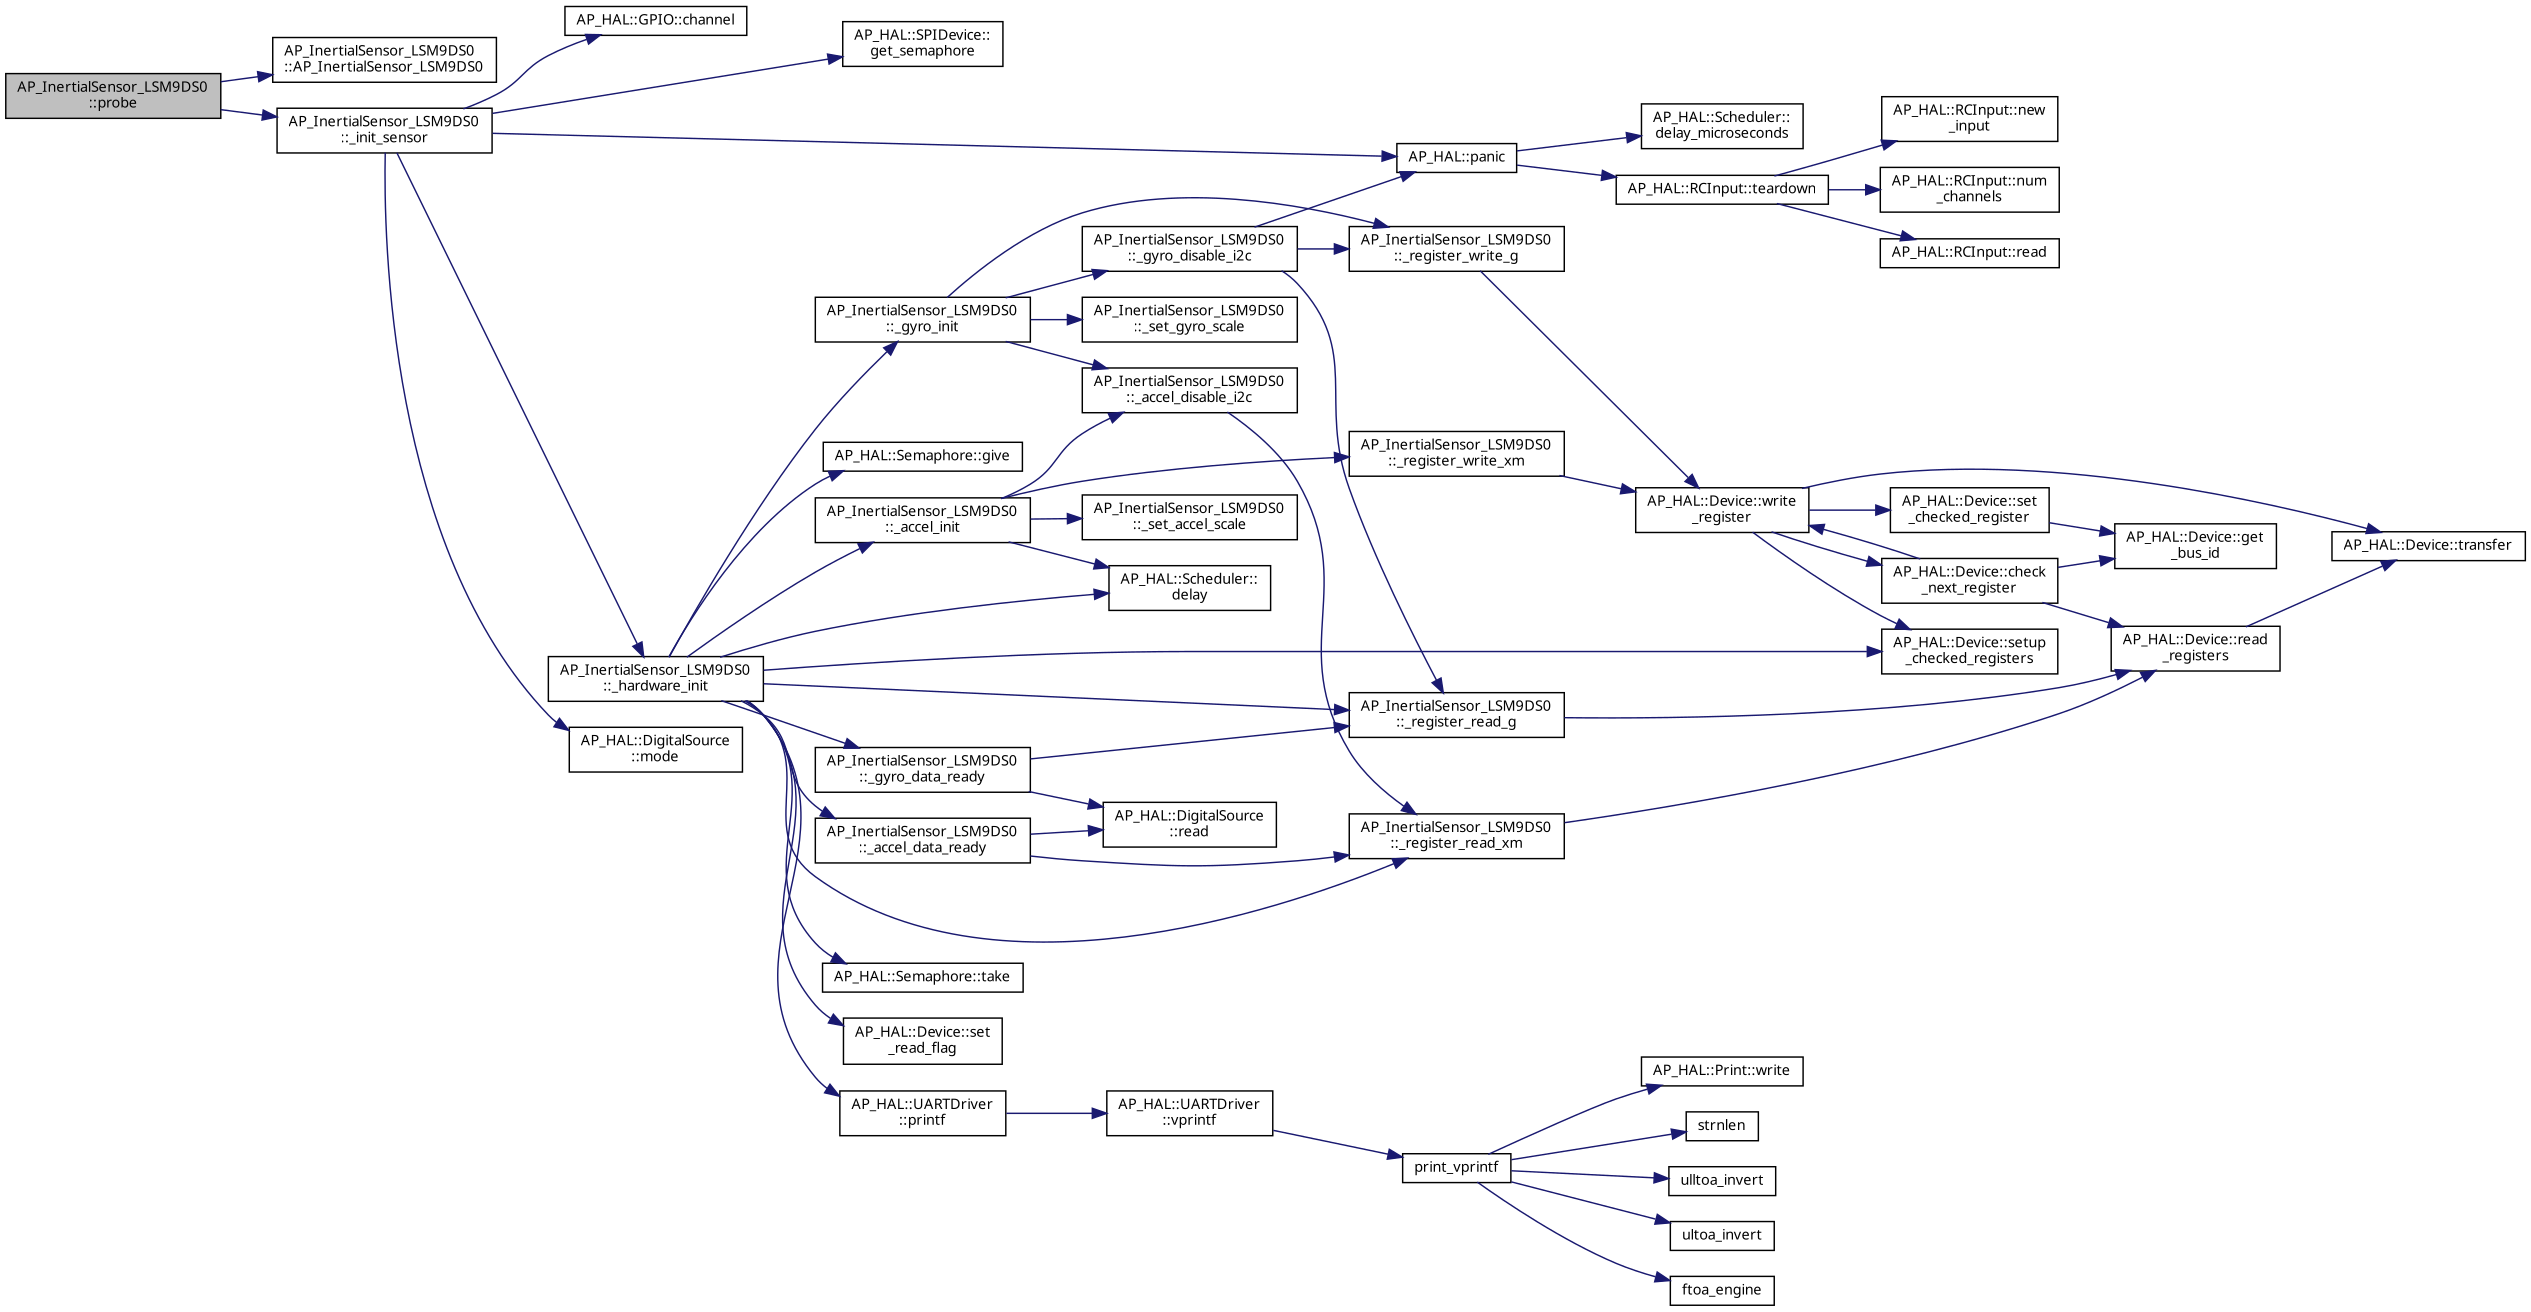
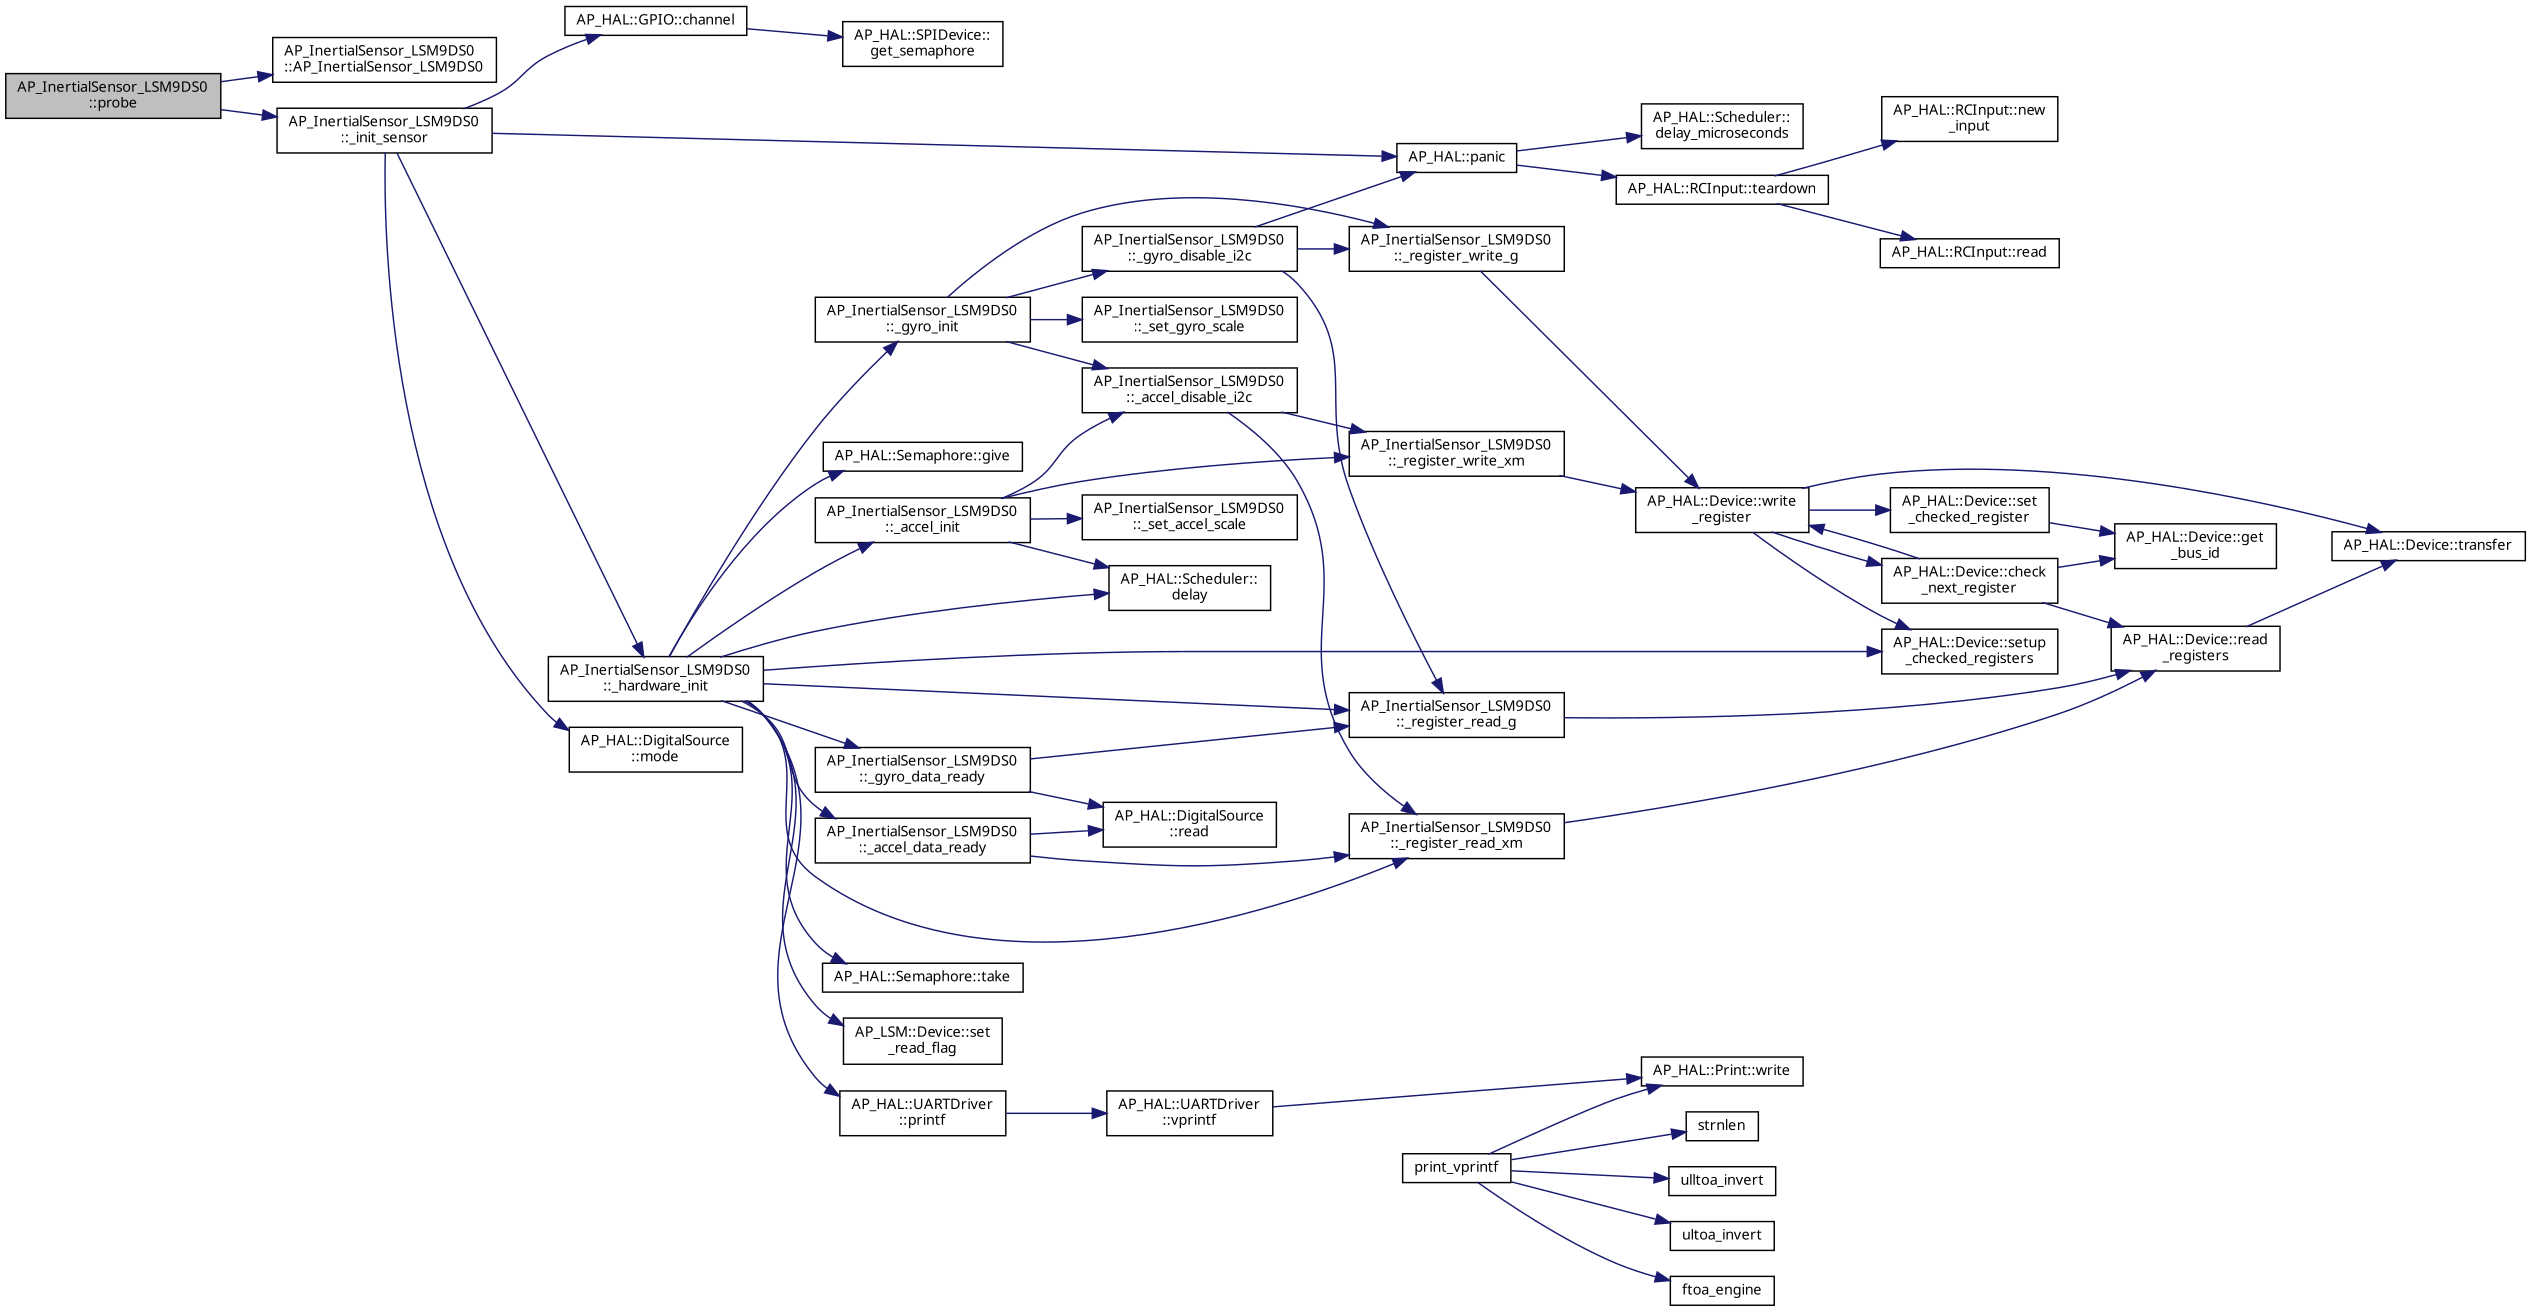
(660, 86) -> (787, 32)
(1970, 190) -> none
none -> (1316, 420)
(923, 1041) -> (923, 1041)
(1331, 1142) -> (1450, 1093)
